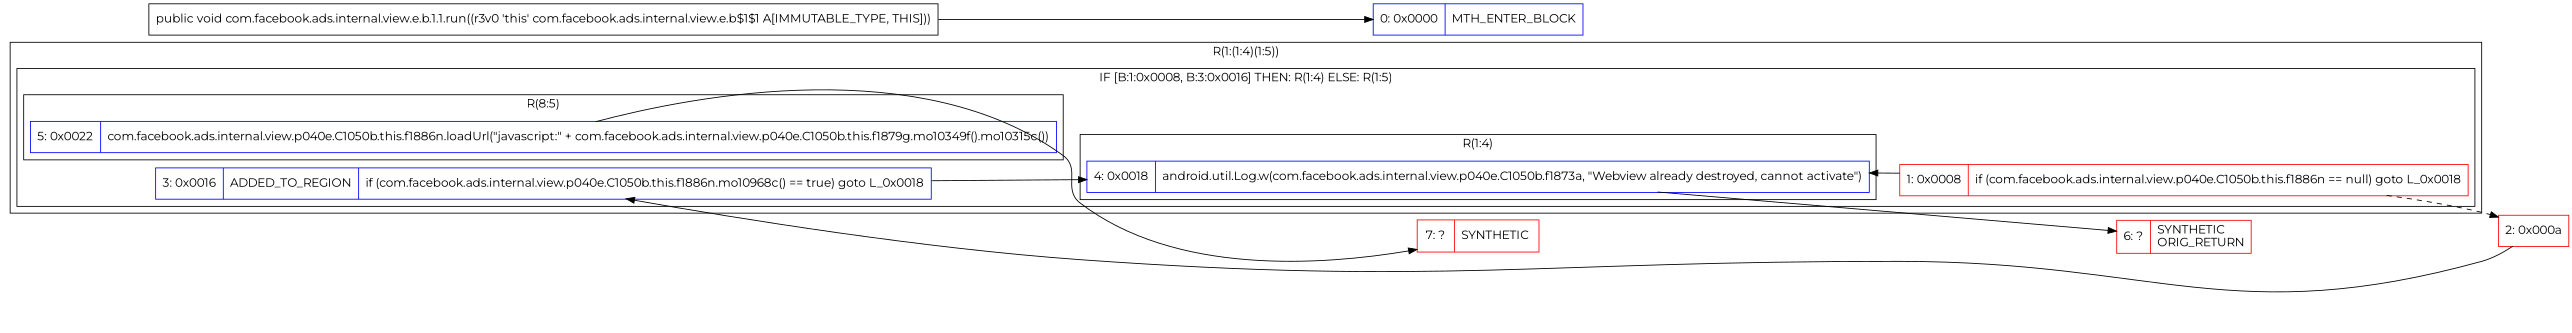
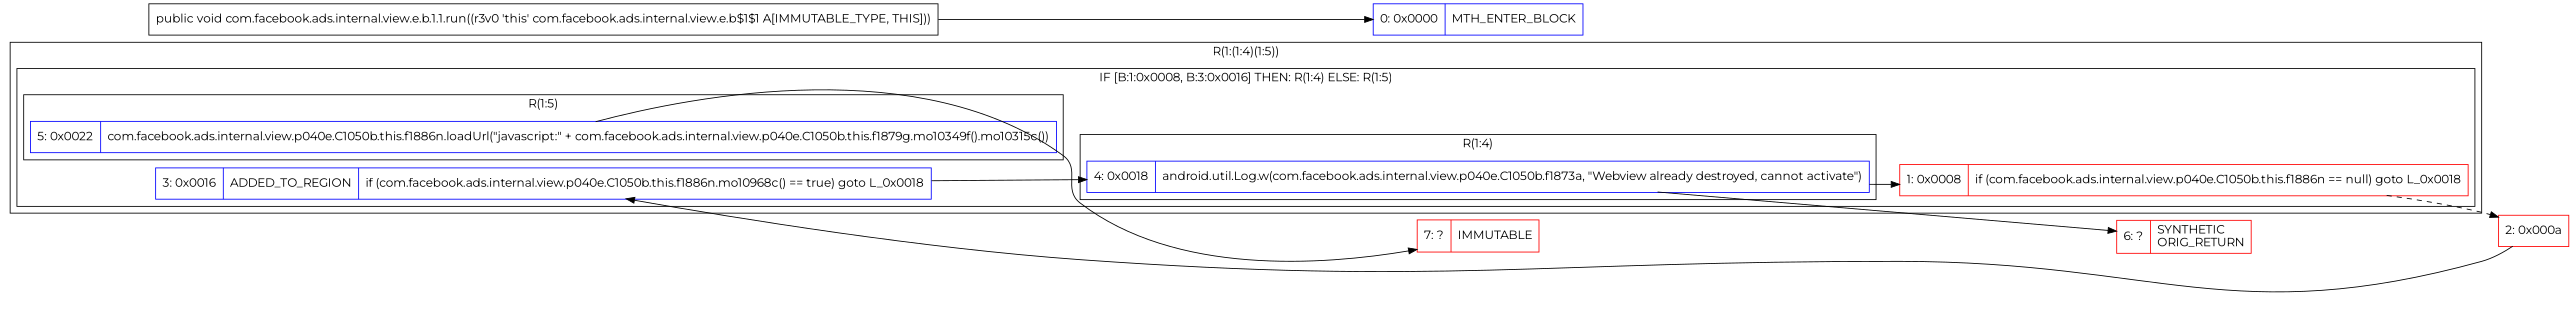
(543, 104) -> (543, 104)
(1889, 173) -> (1881, 184)
(1495, 236) -> (1495, 236)
